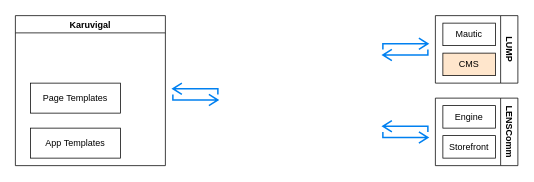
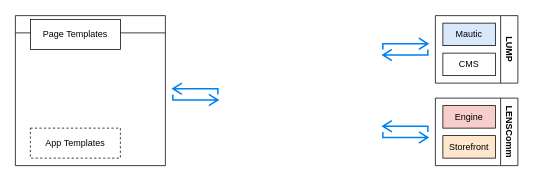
(469, 34) -> (469, 34)
(469, 64) -> (469, 64)
(75, 98) -> (75, 34)
(469, 117) -> (469, 117)
(75, 143) -> (75, 143)
(469, 147) -> (469, 147)
